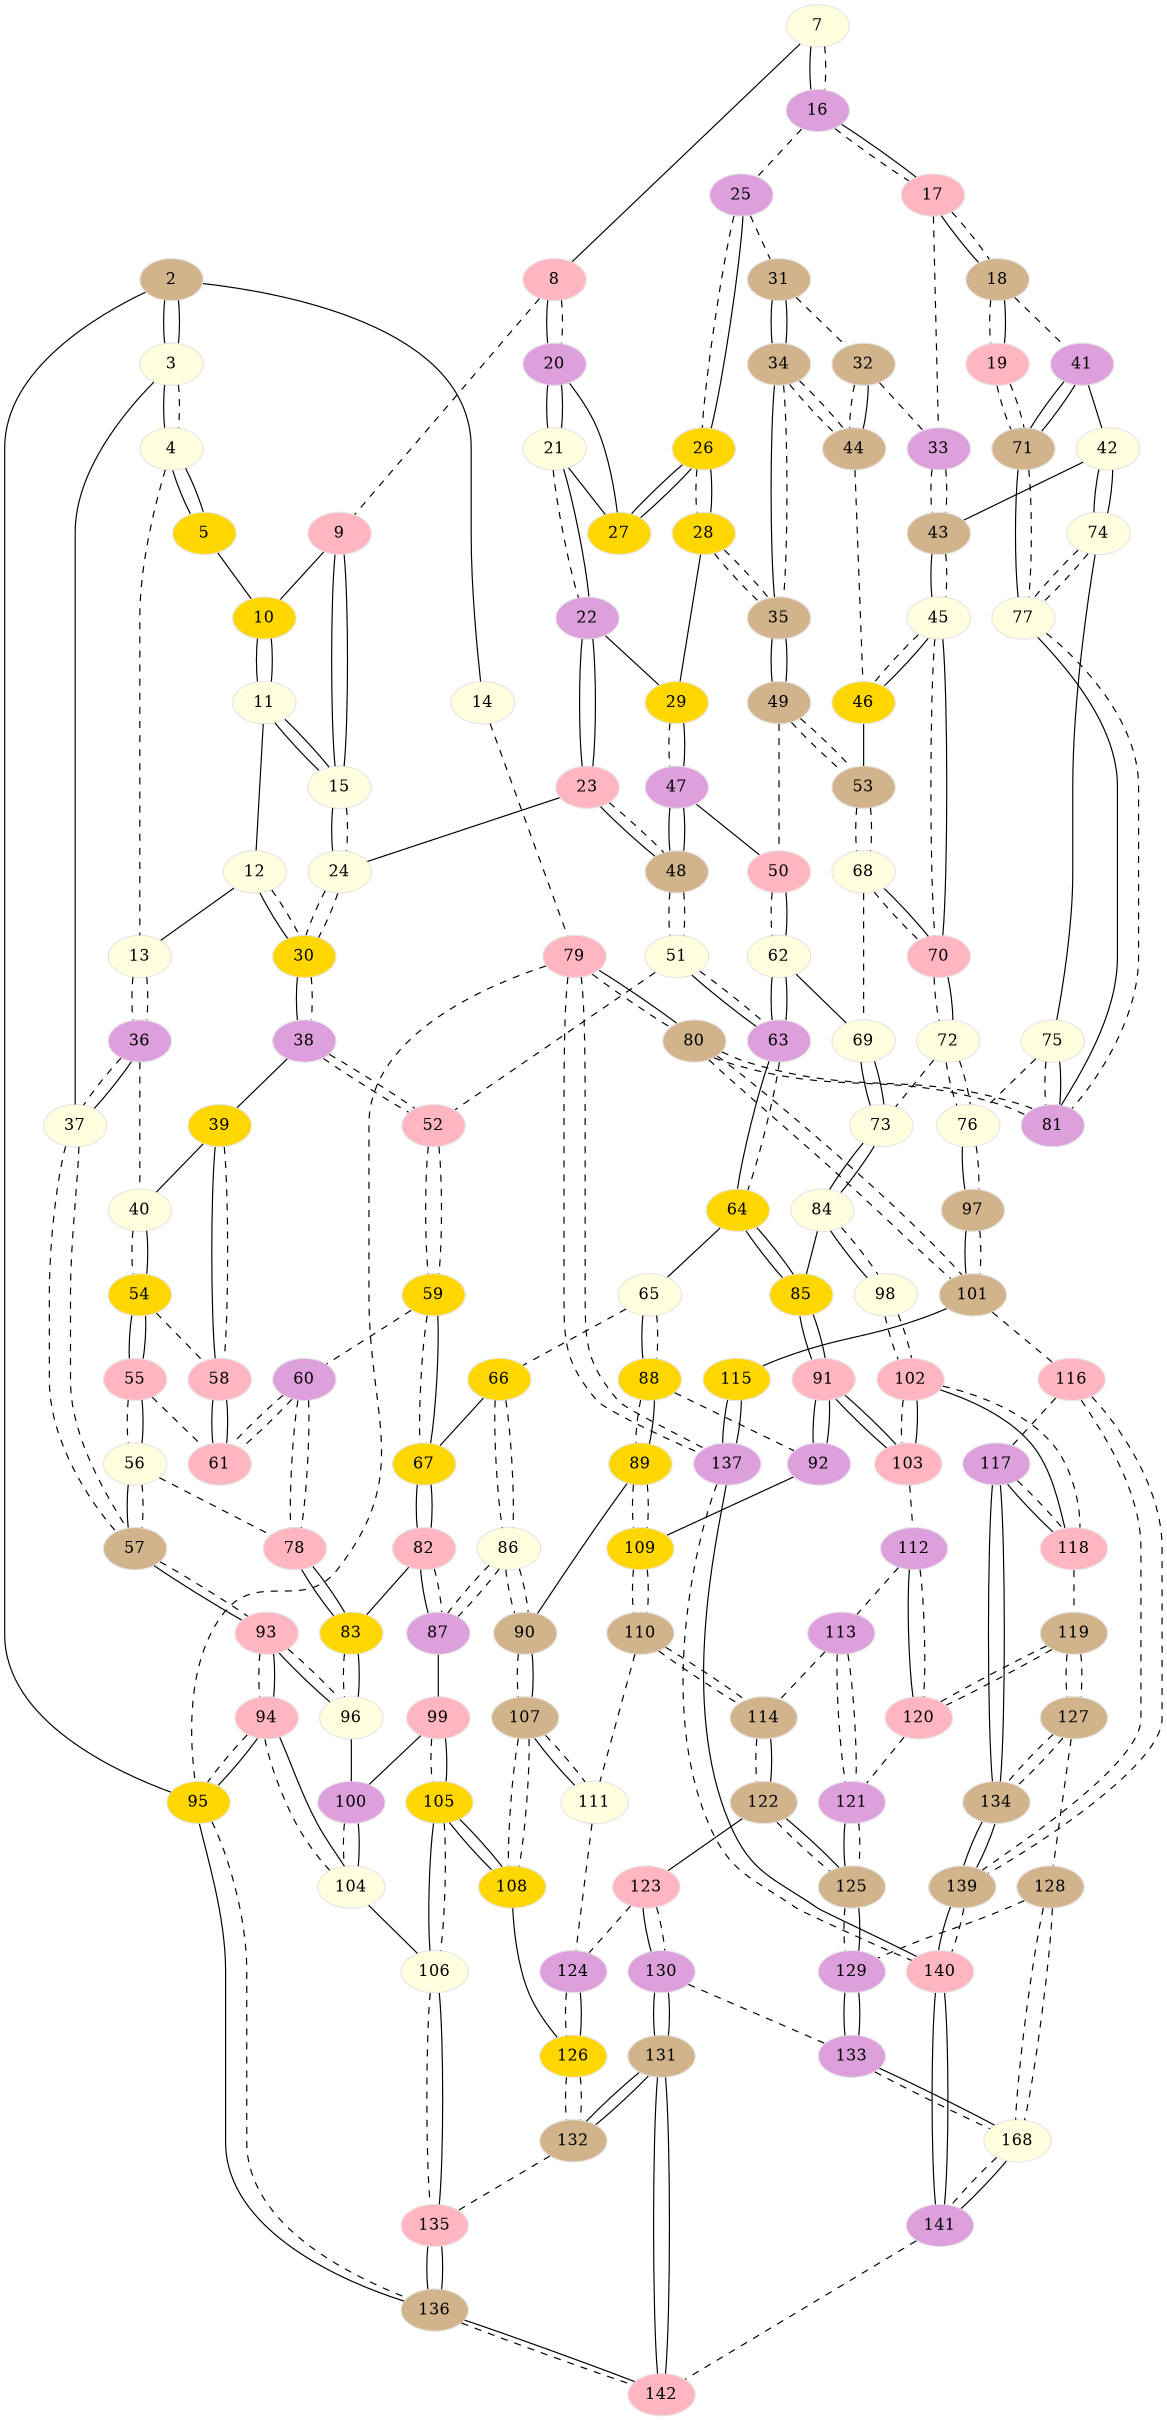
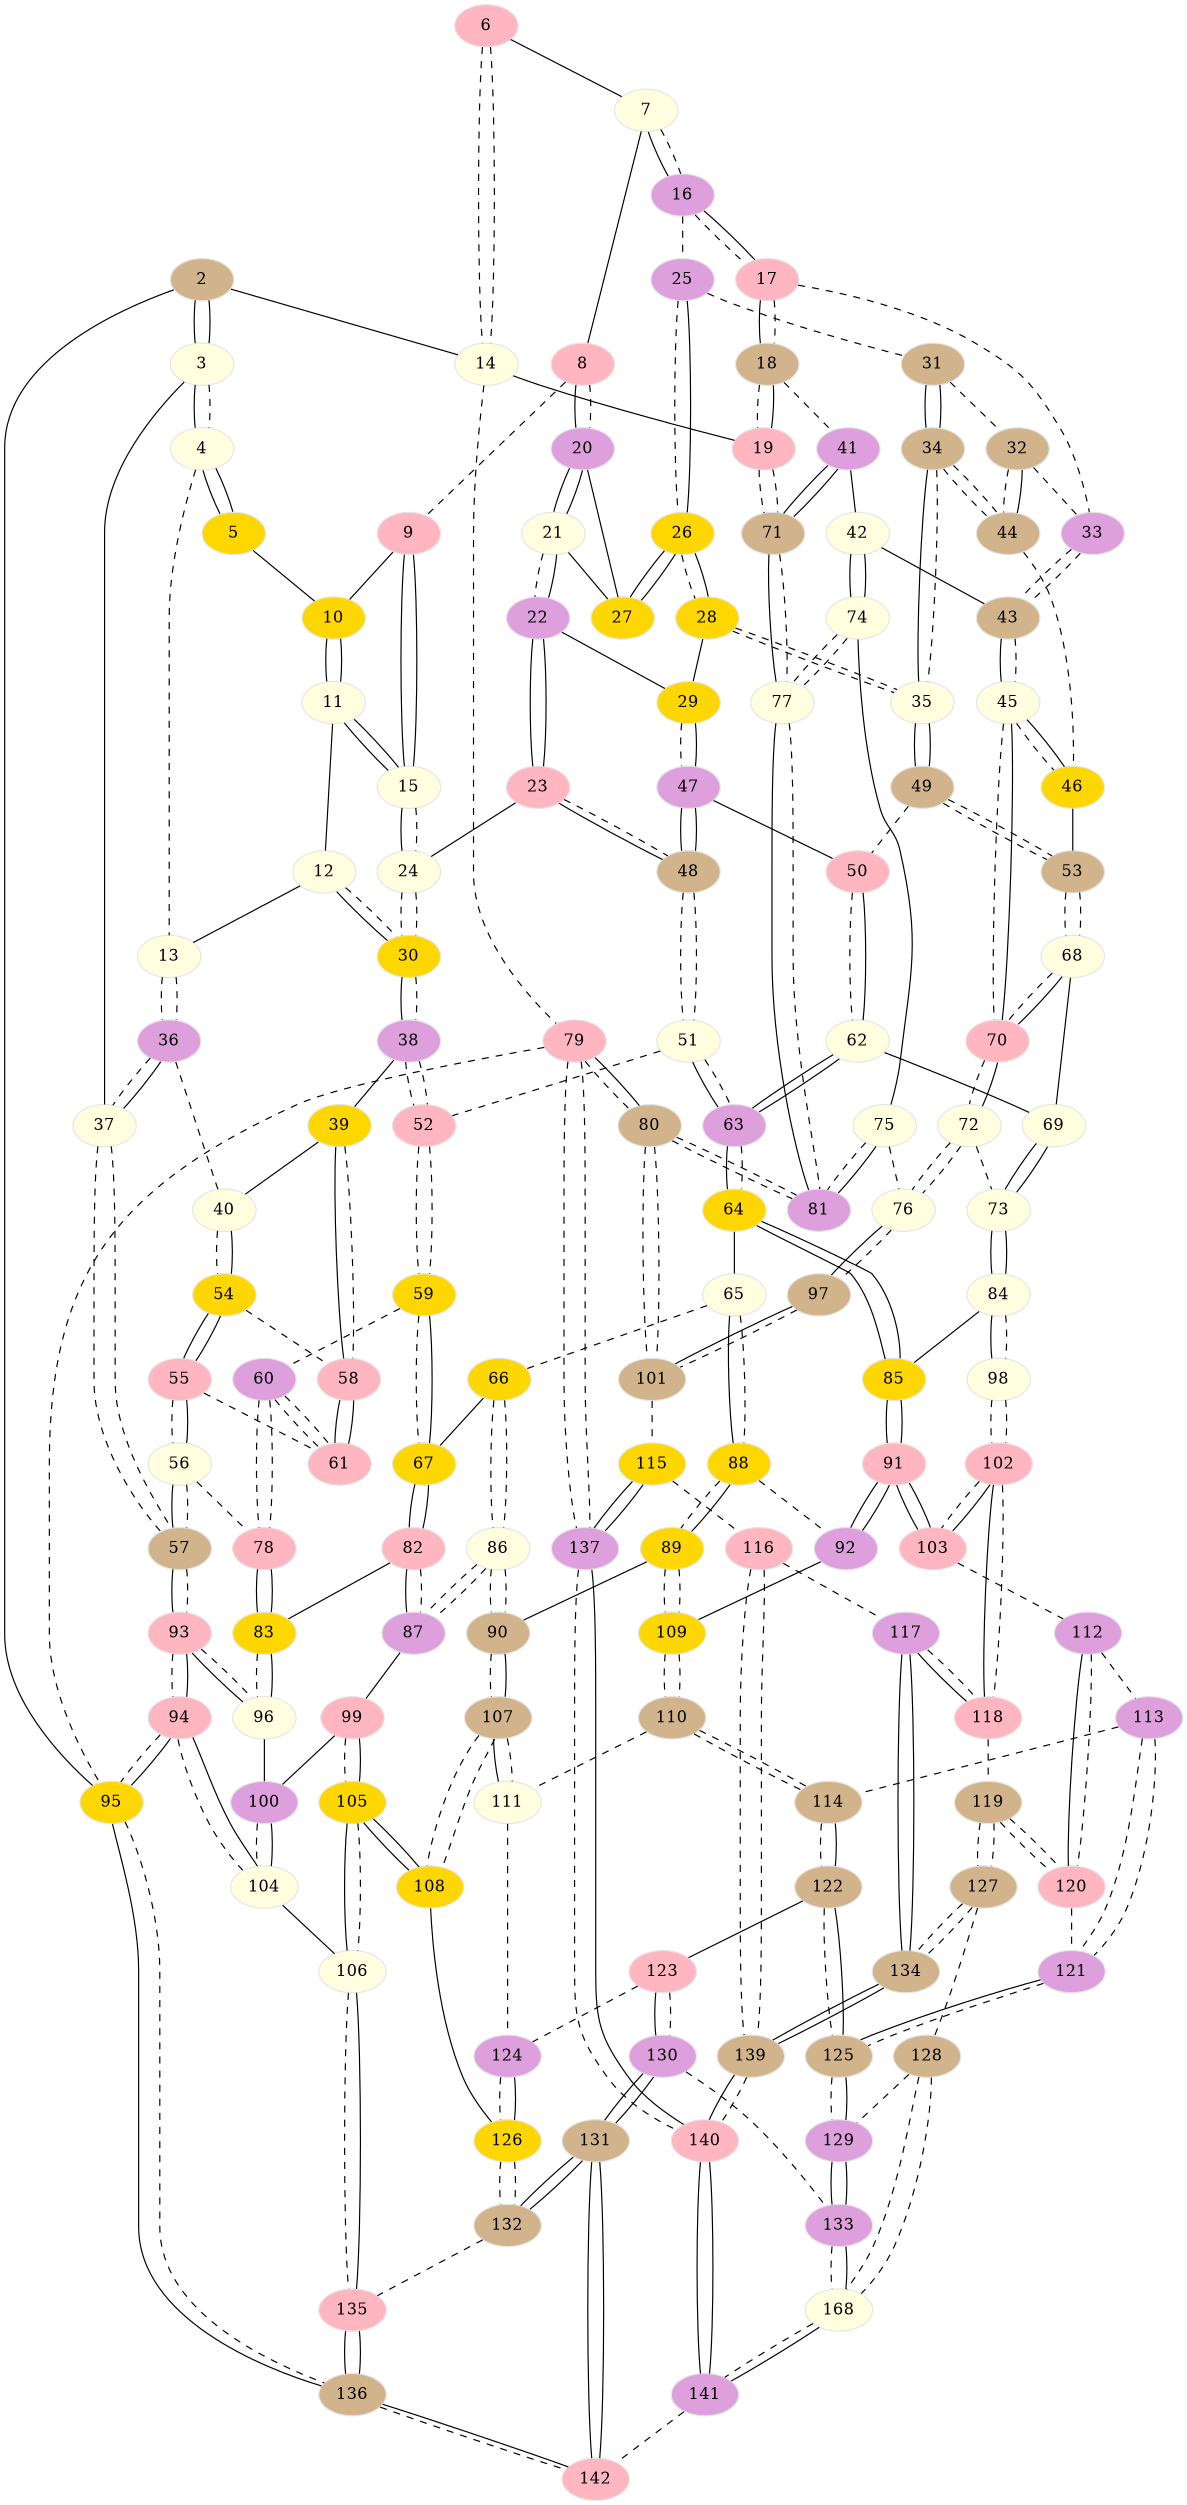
none -> (486, 26)
none -> (623, 410)
(779, 618) -> (922, 703)
(864, 956) -> (1063, 1041)
(855, 1337) -> (652, 1422)
(1022, 1337) -> (694, 1498)
